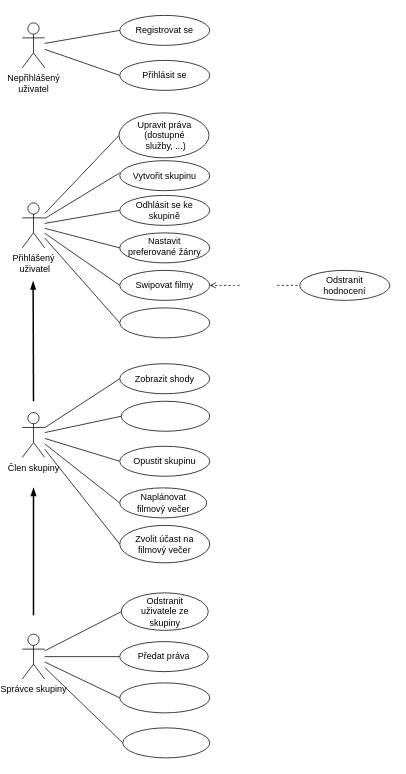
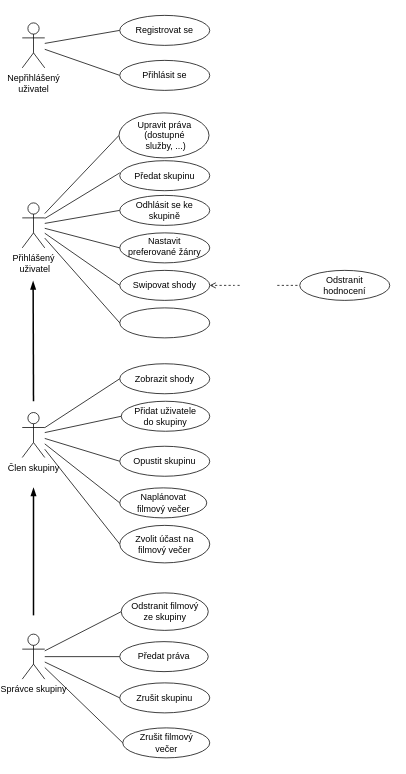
(165, 176) -> (165, 176)
(165, 285) -> (165, 285)
none -> (165, 416)
(165, 612) -> (165, 612)
none -> (165, 698)
none -> (166, 743)
